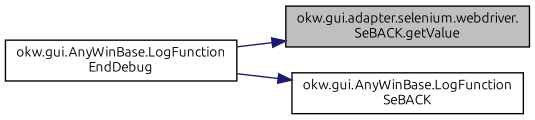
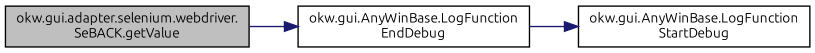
(255, 45) -> (267, 27)
(408, 93) -> (694, 27)
